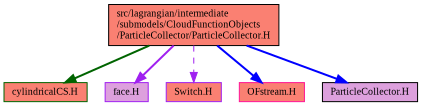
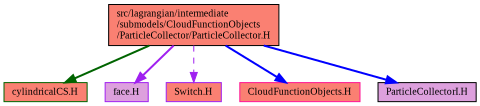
(272, 92) -> (300, 92)
(370, 92) -> (427, 92)
